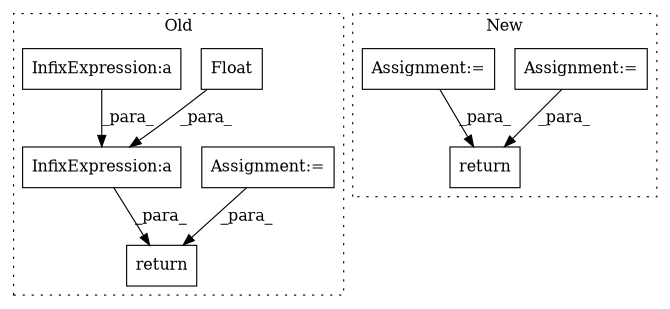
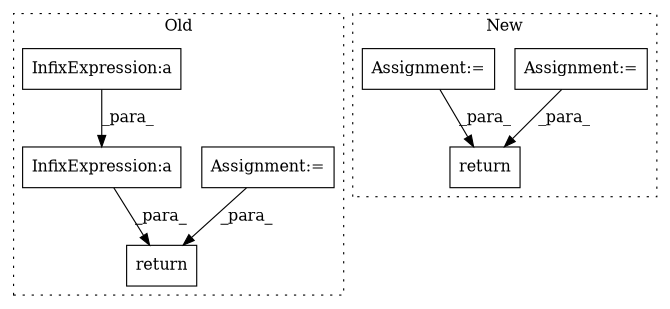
(232, 69) -> none
